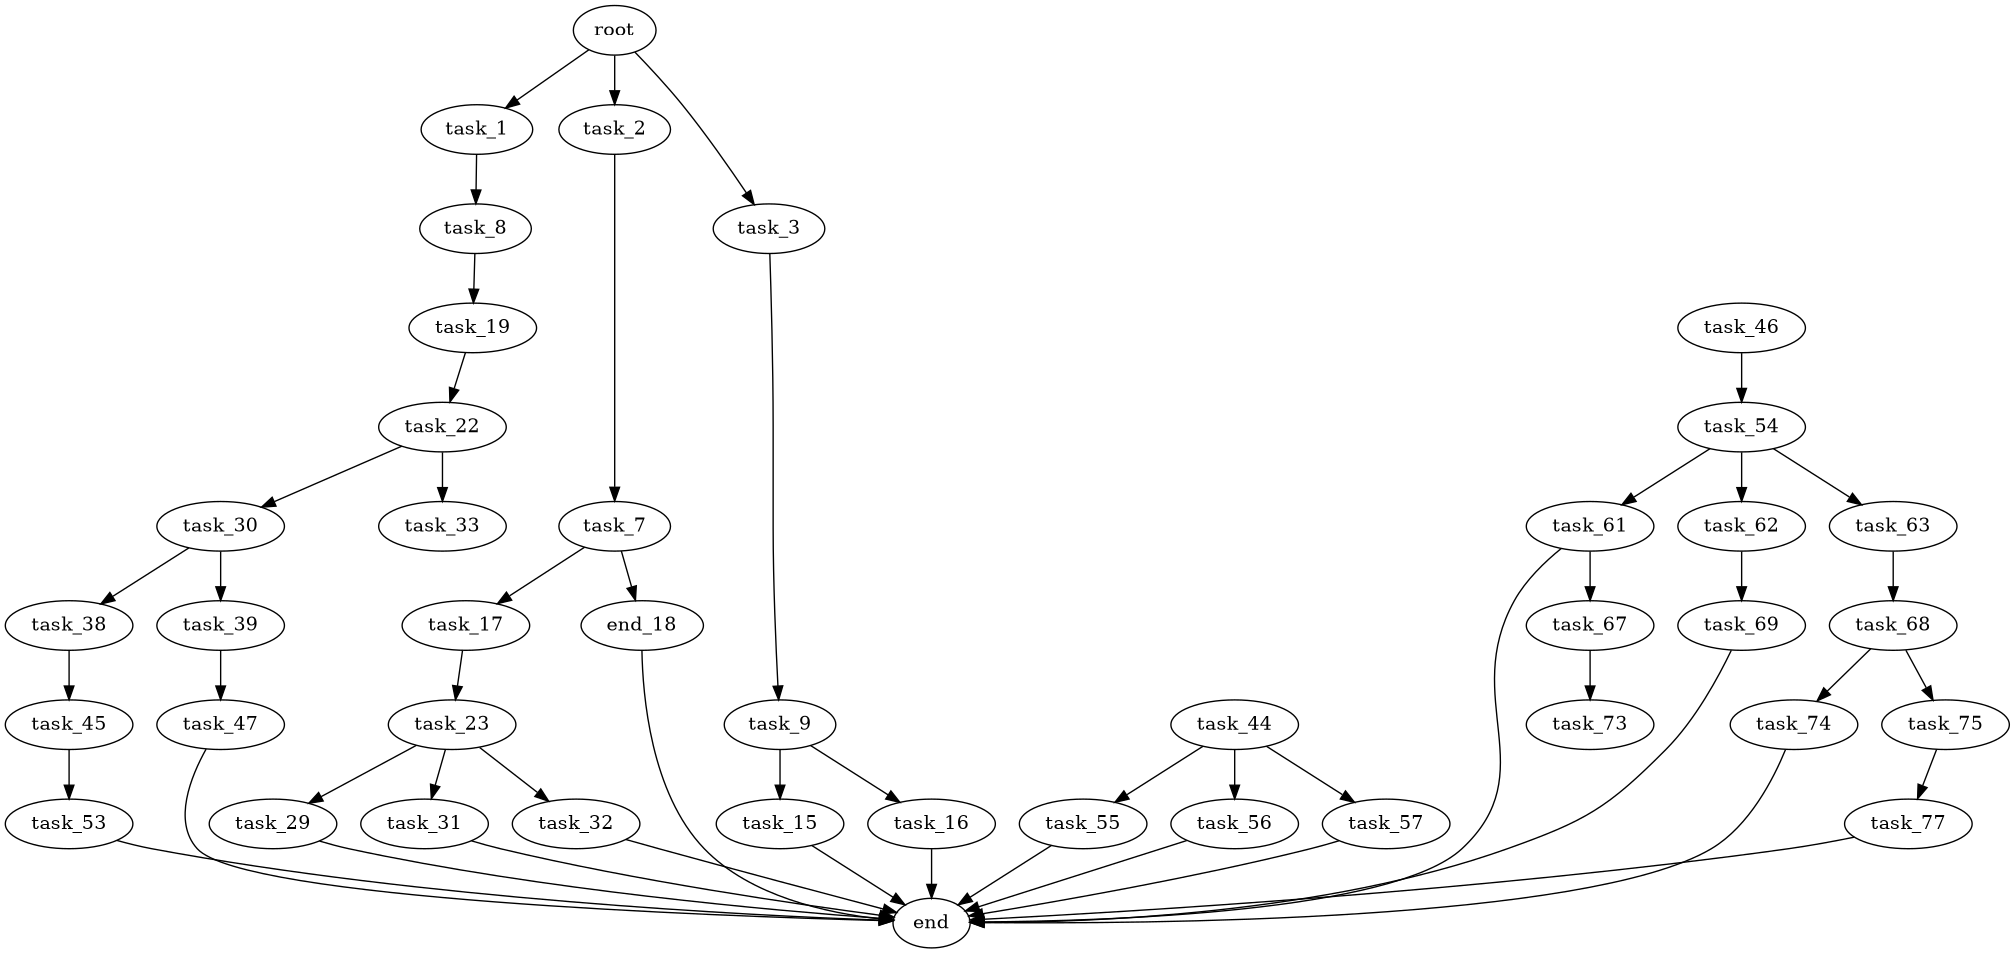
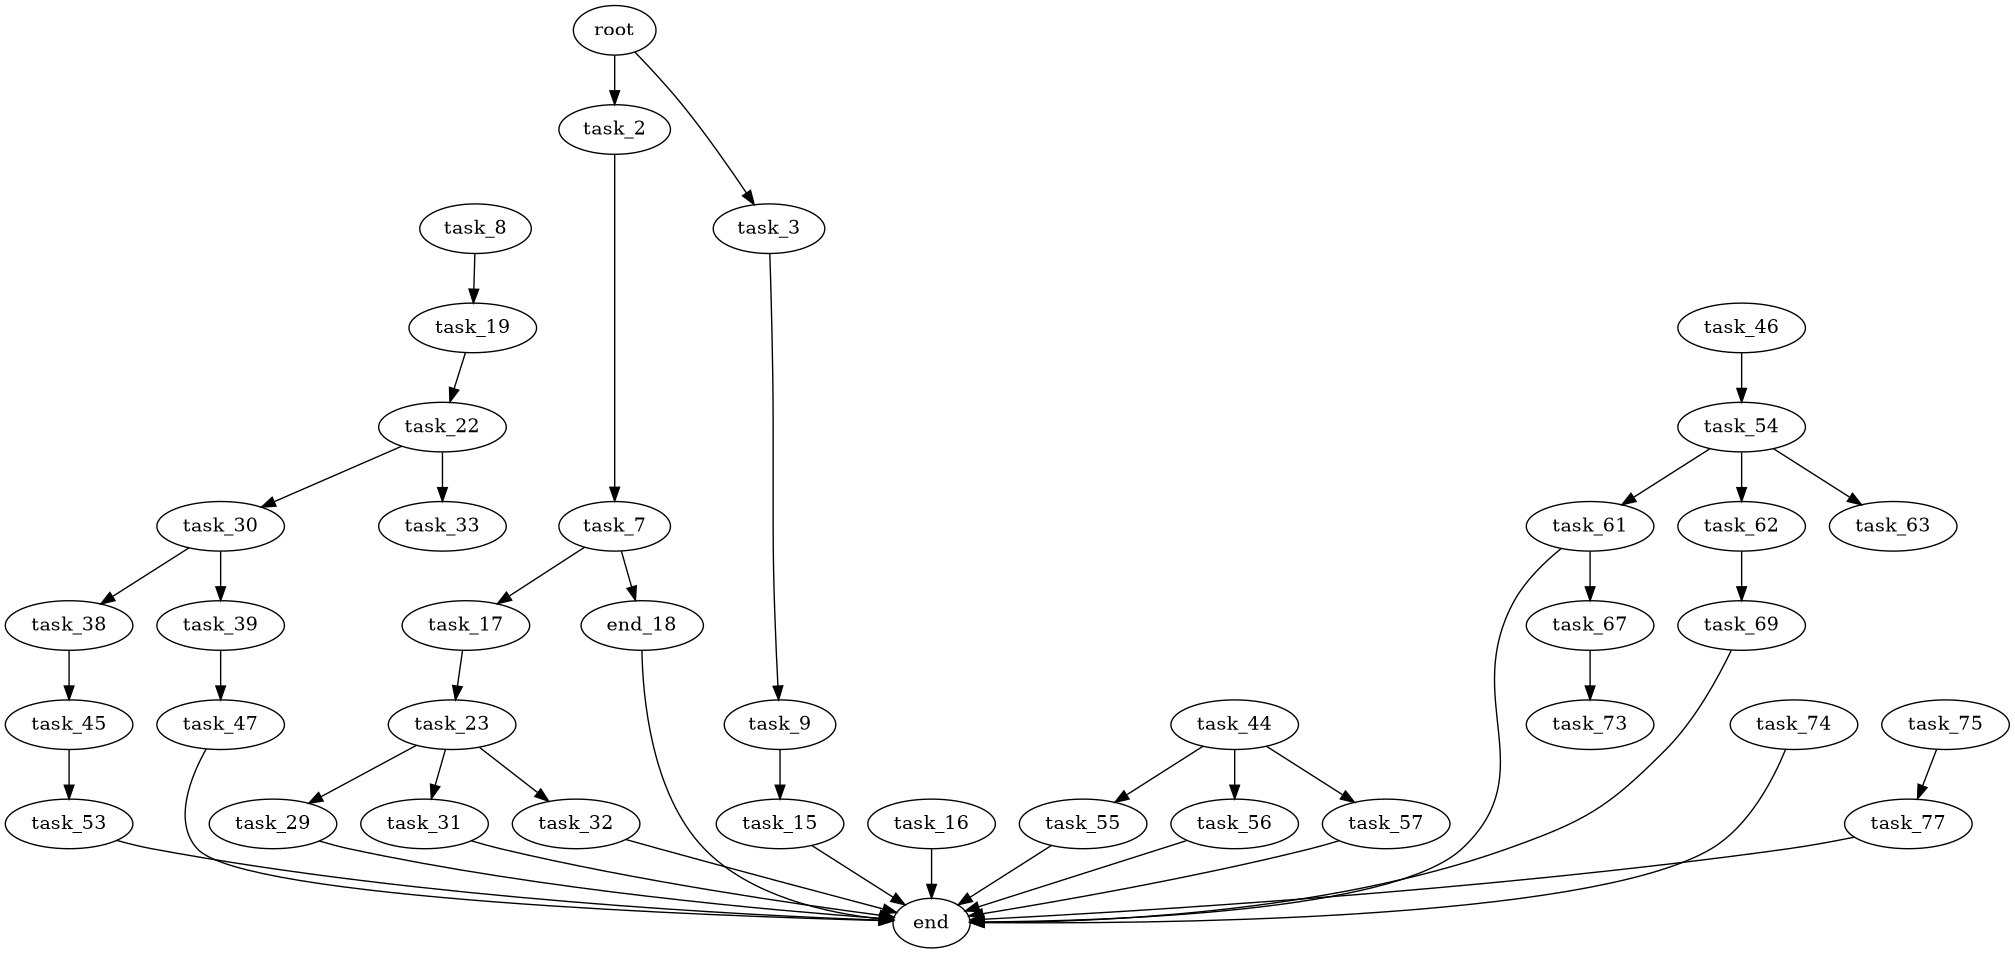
(477, 130) -> none
(1893, 626) -> none
(849, 770) -> none
